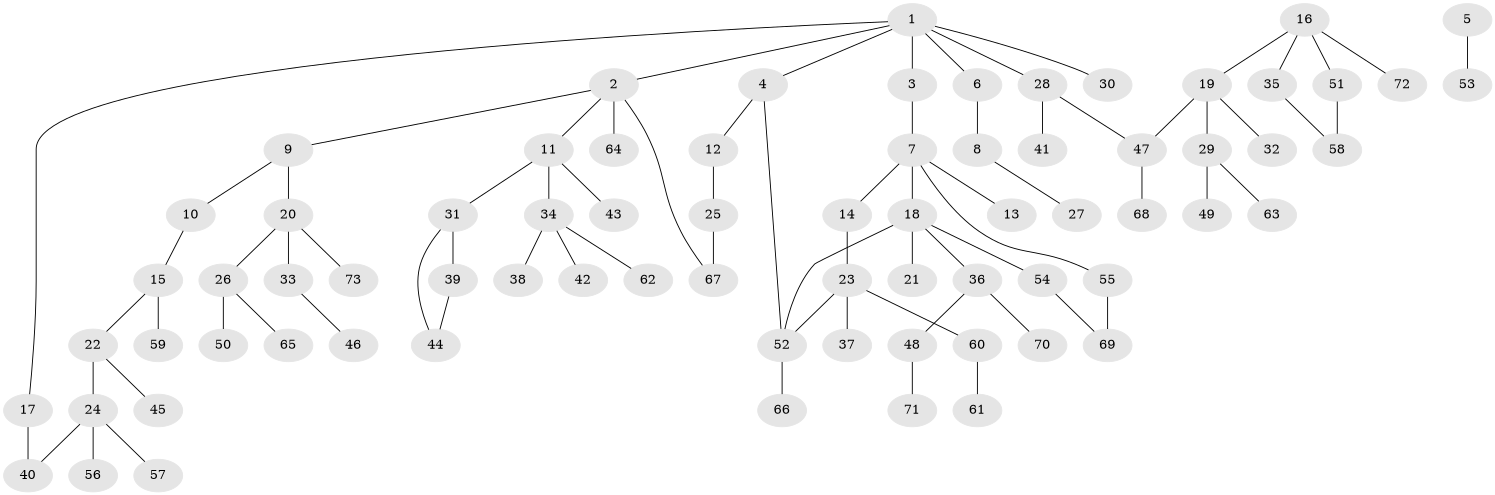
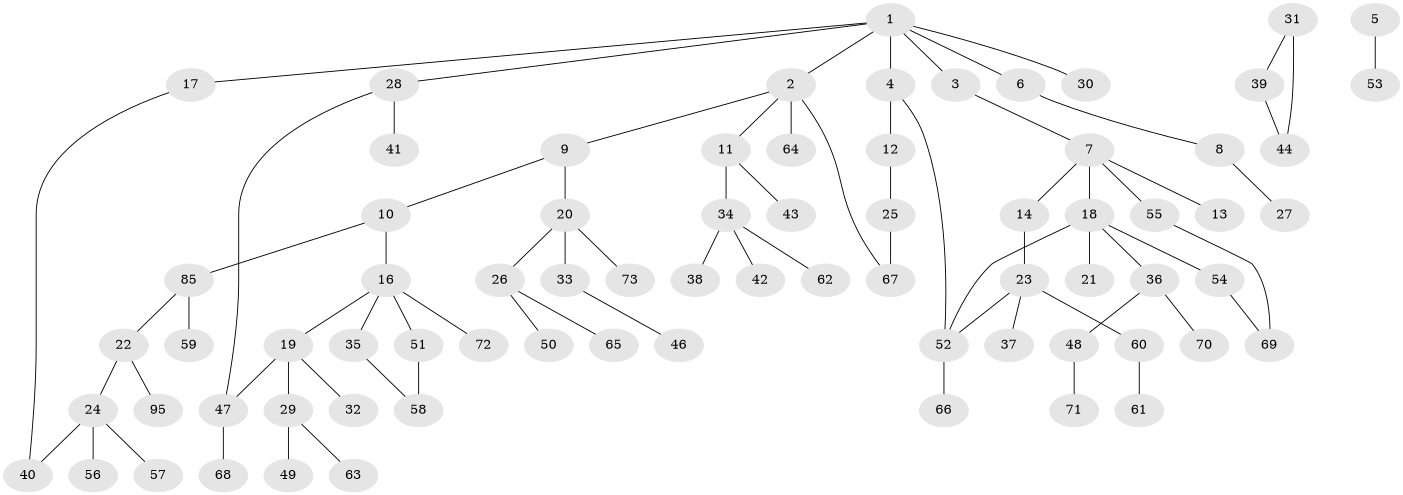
(501, 183) -> none
none -> (386, 248)
(158, 280) -> (189, 280)
(158, 410) -> (158, 410)
